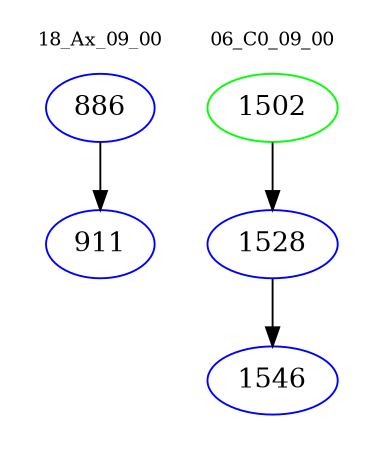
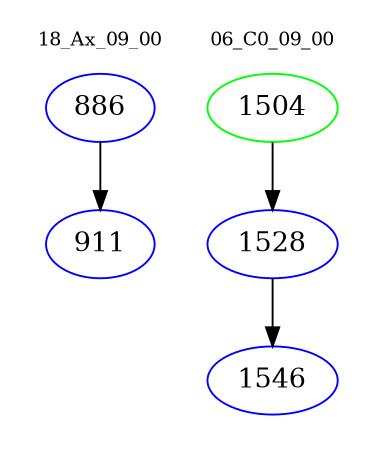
(273, 108) -> (273, 108)
